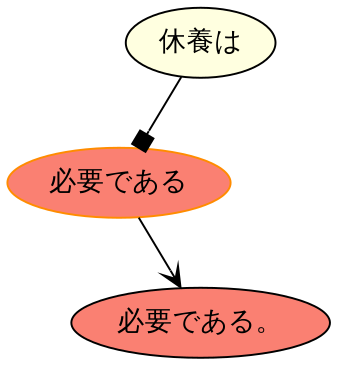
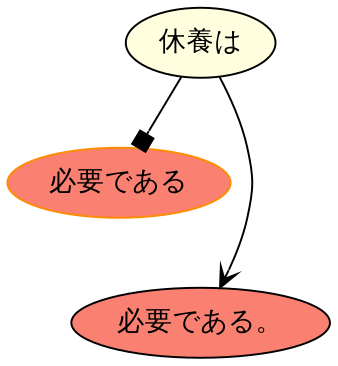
(155, 244) -> (252, 172)
